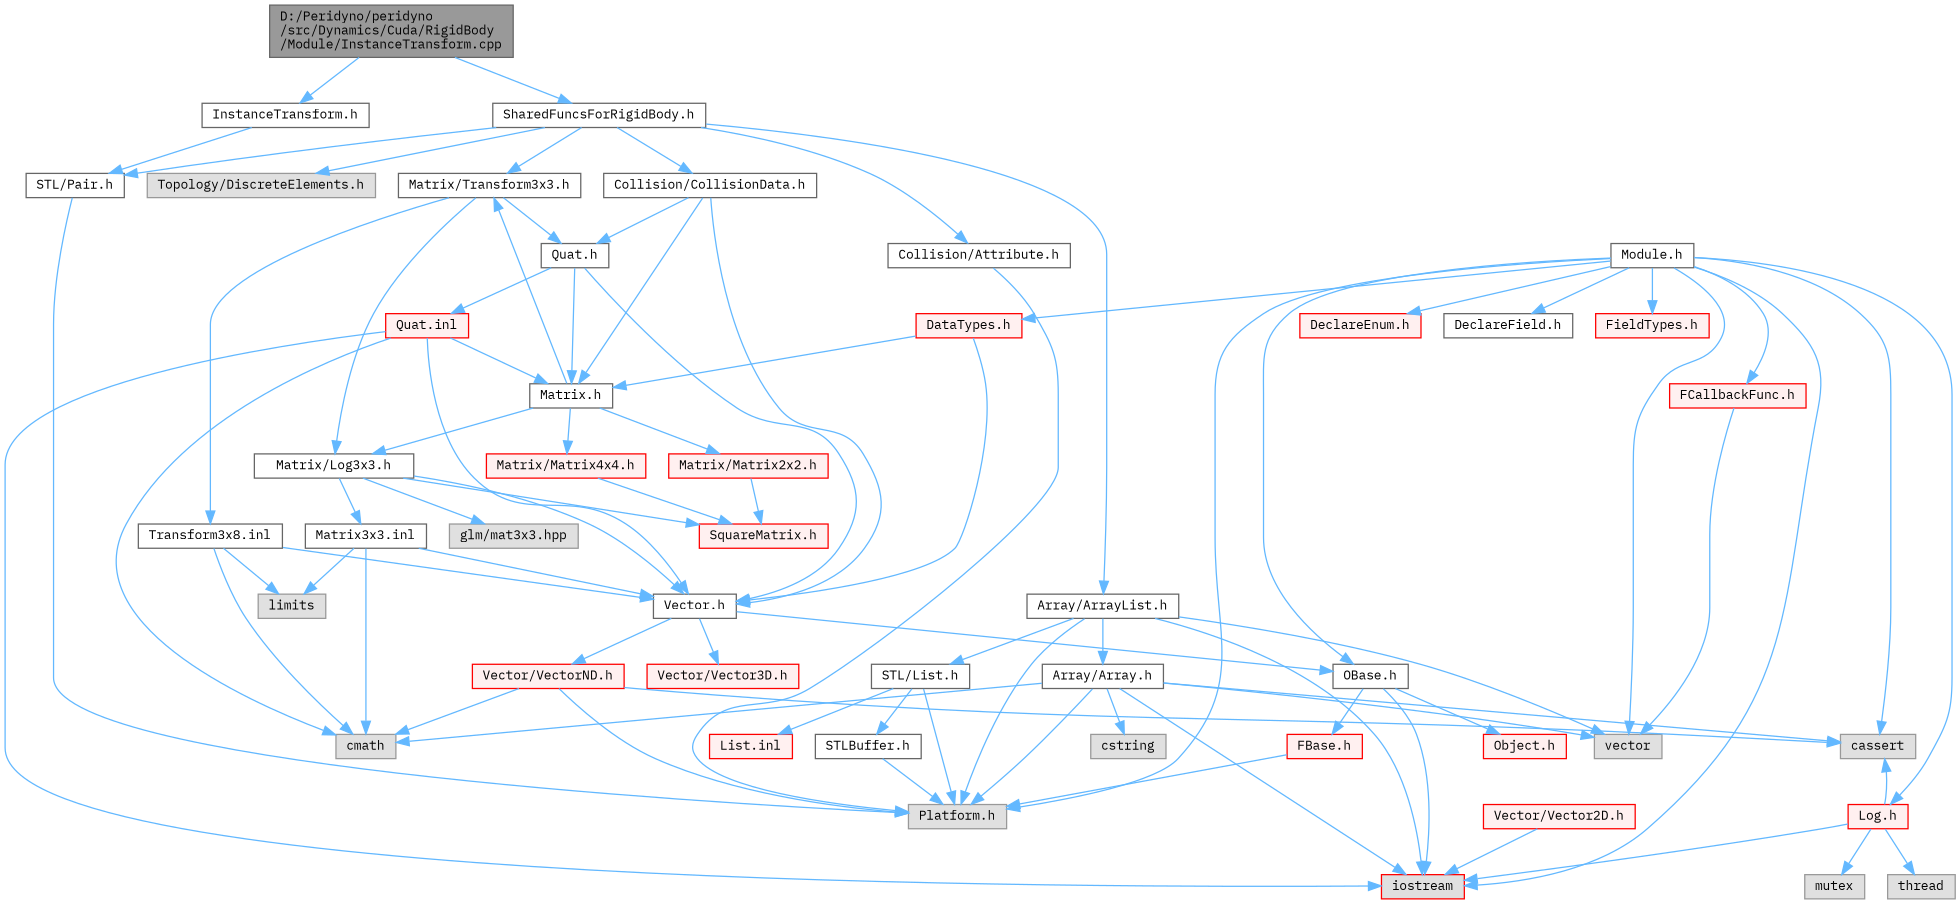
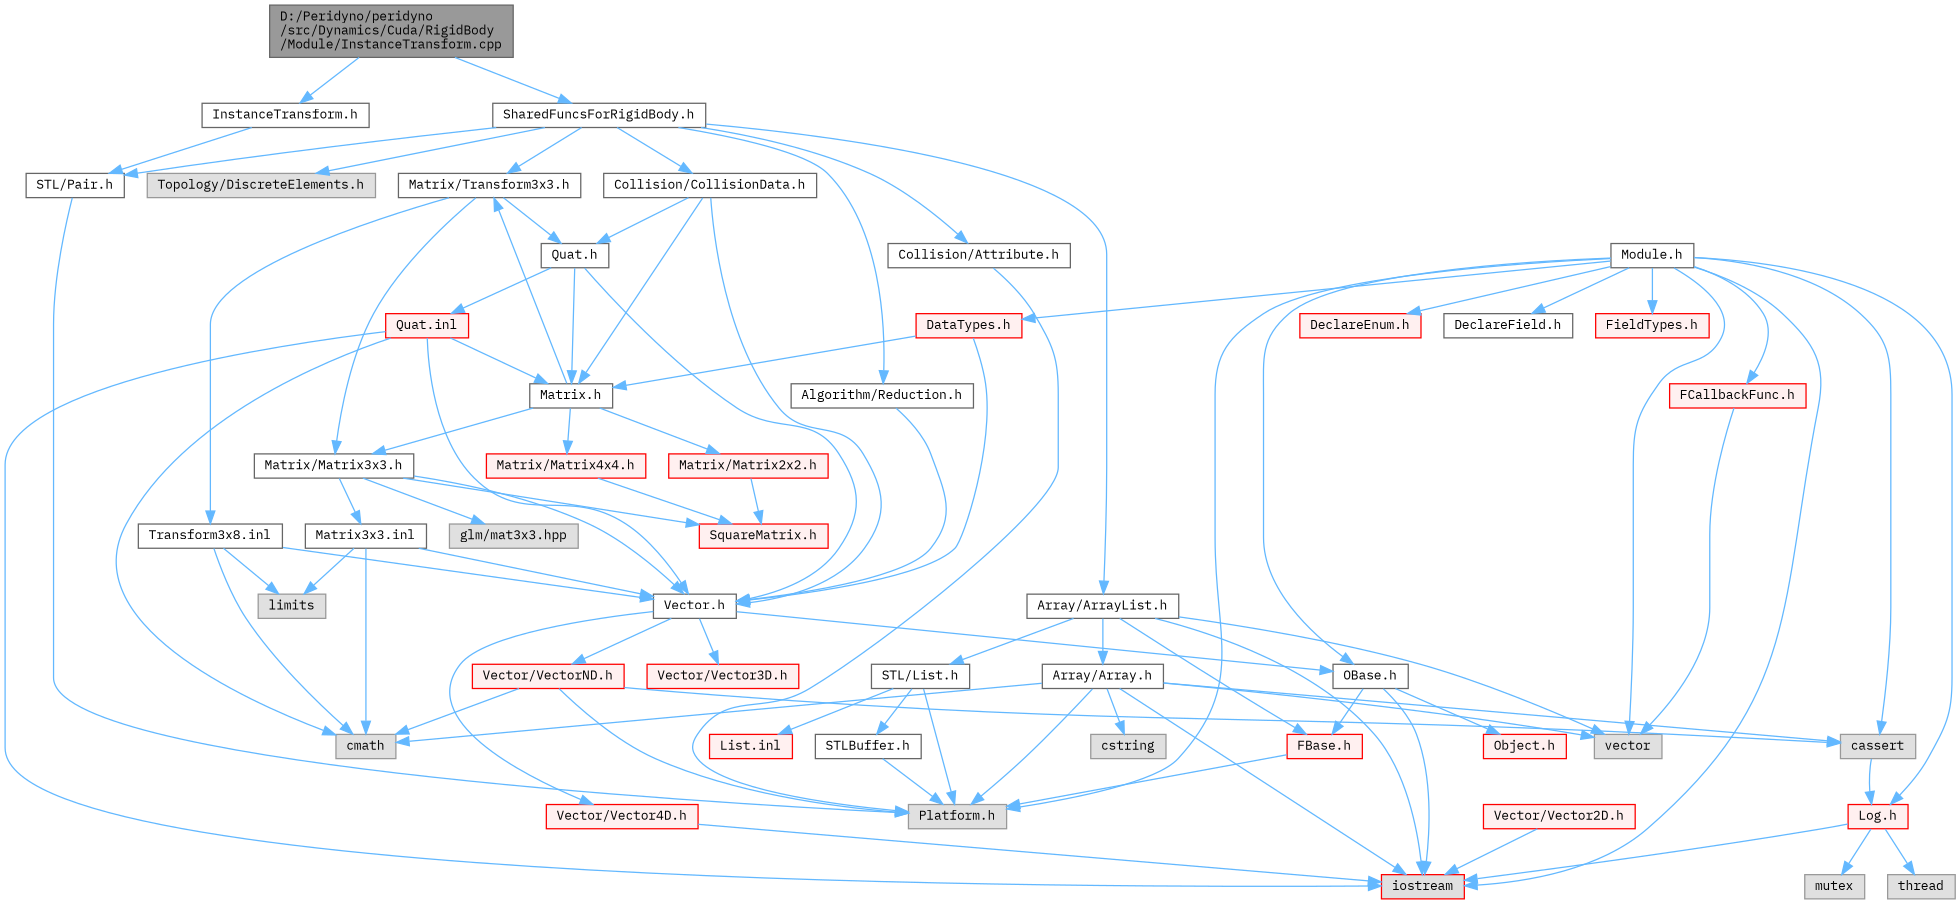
none -> (882, 396)
(334, 466) -> (334, 466)
(1010, 695) -> (1207, 674)
(1887, 788) -> (1870, 775)
none -> (622, 817)
